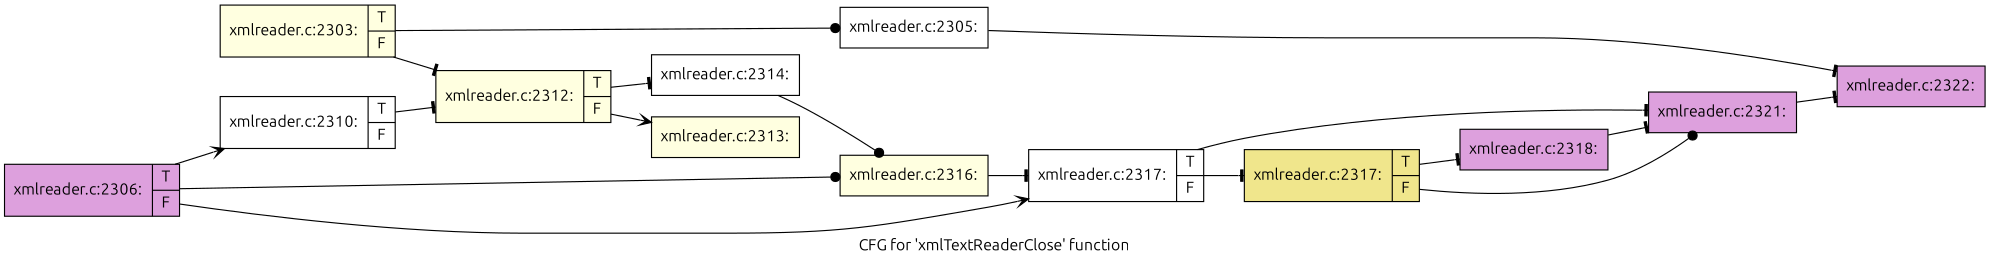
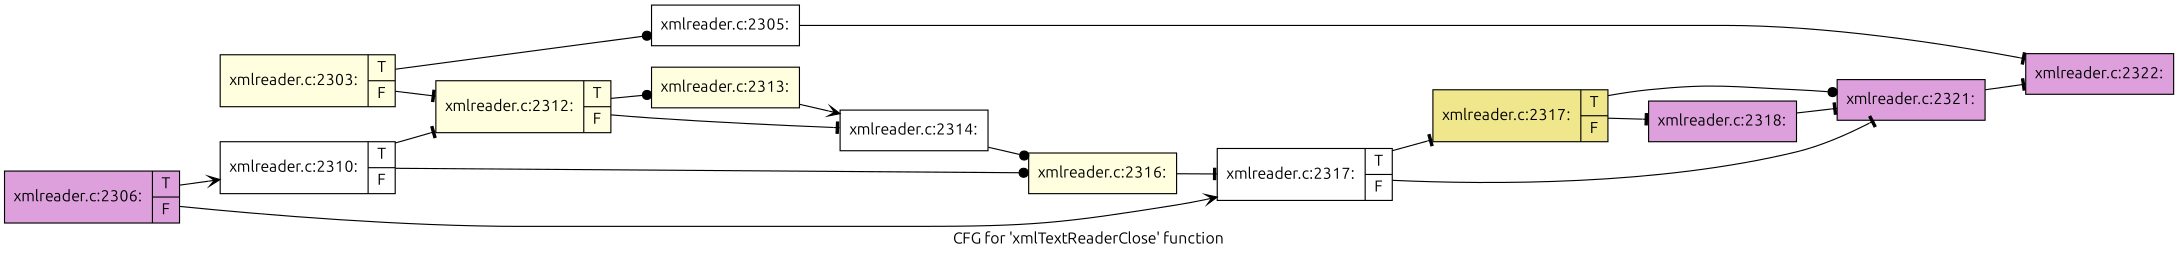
none -> (814, 108)
(626, 117) -> (627, 97)
(505, 183) -> (707, 171)
